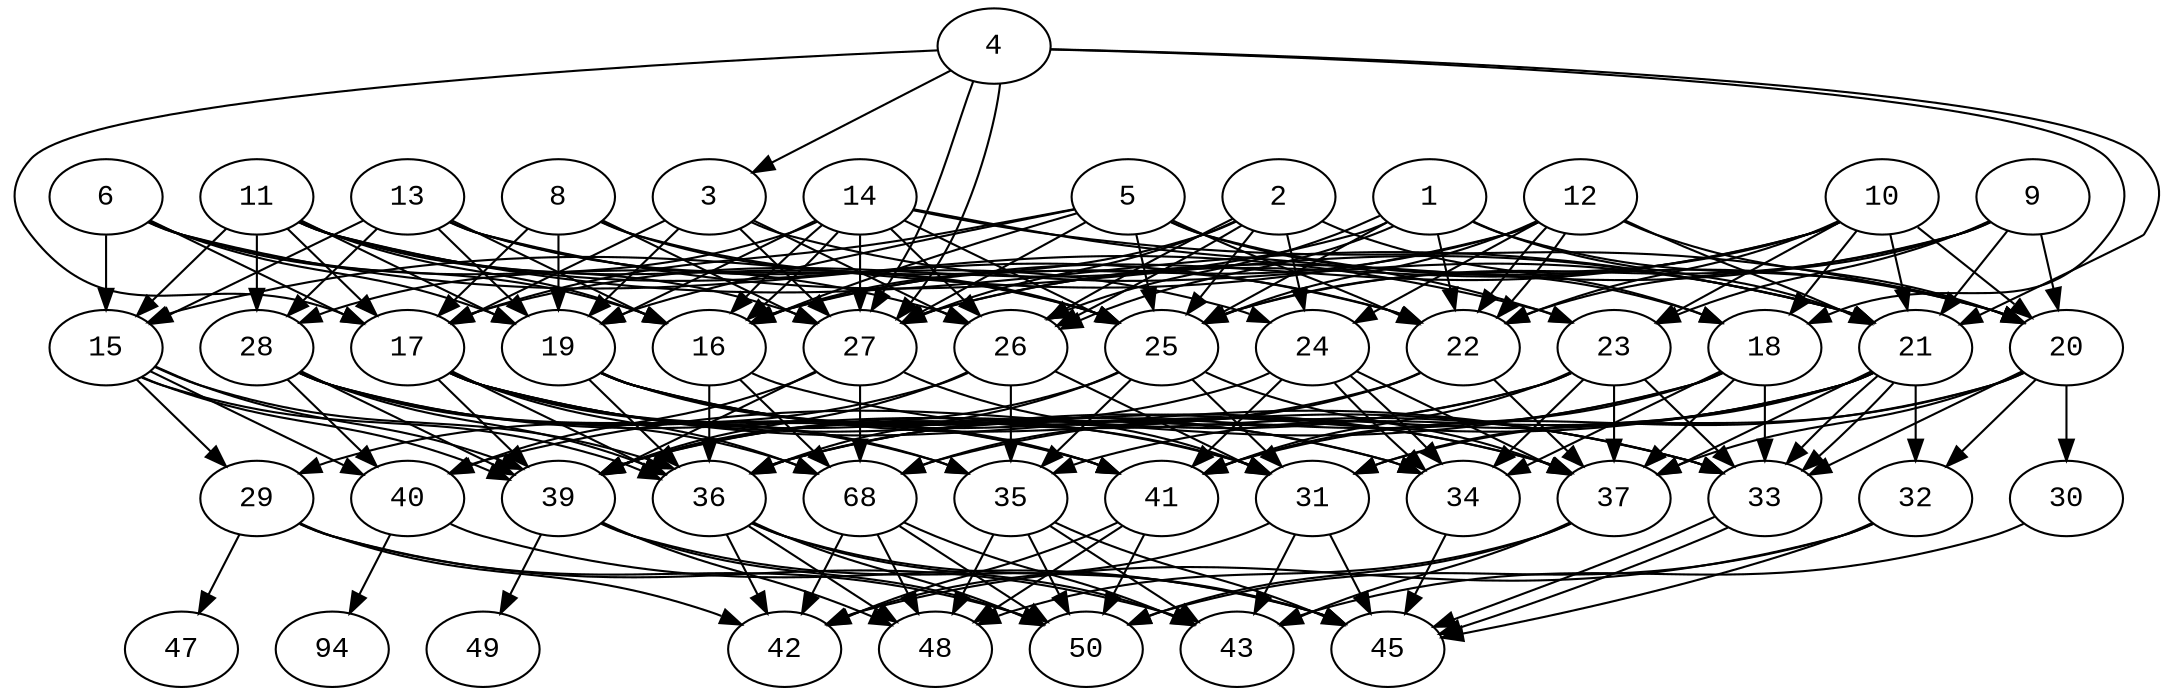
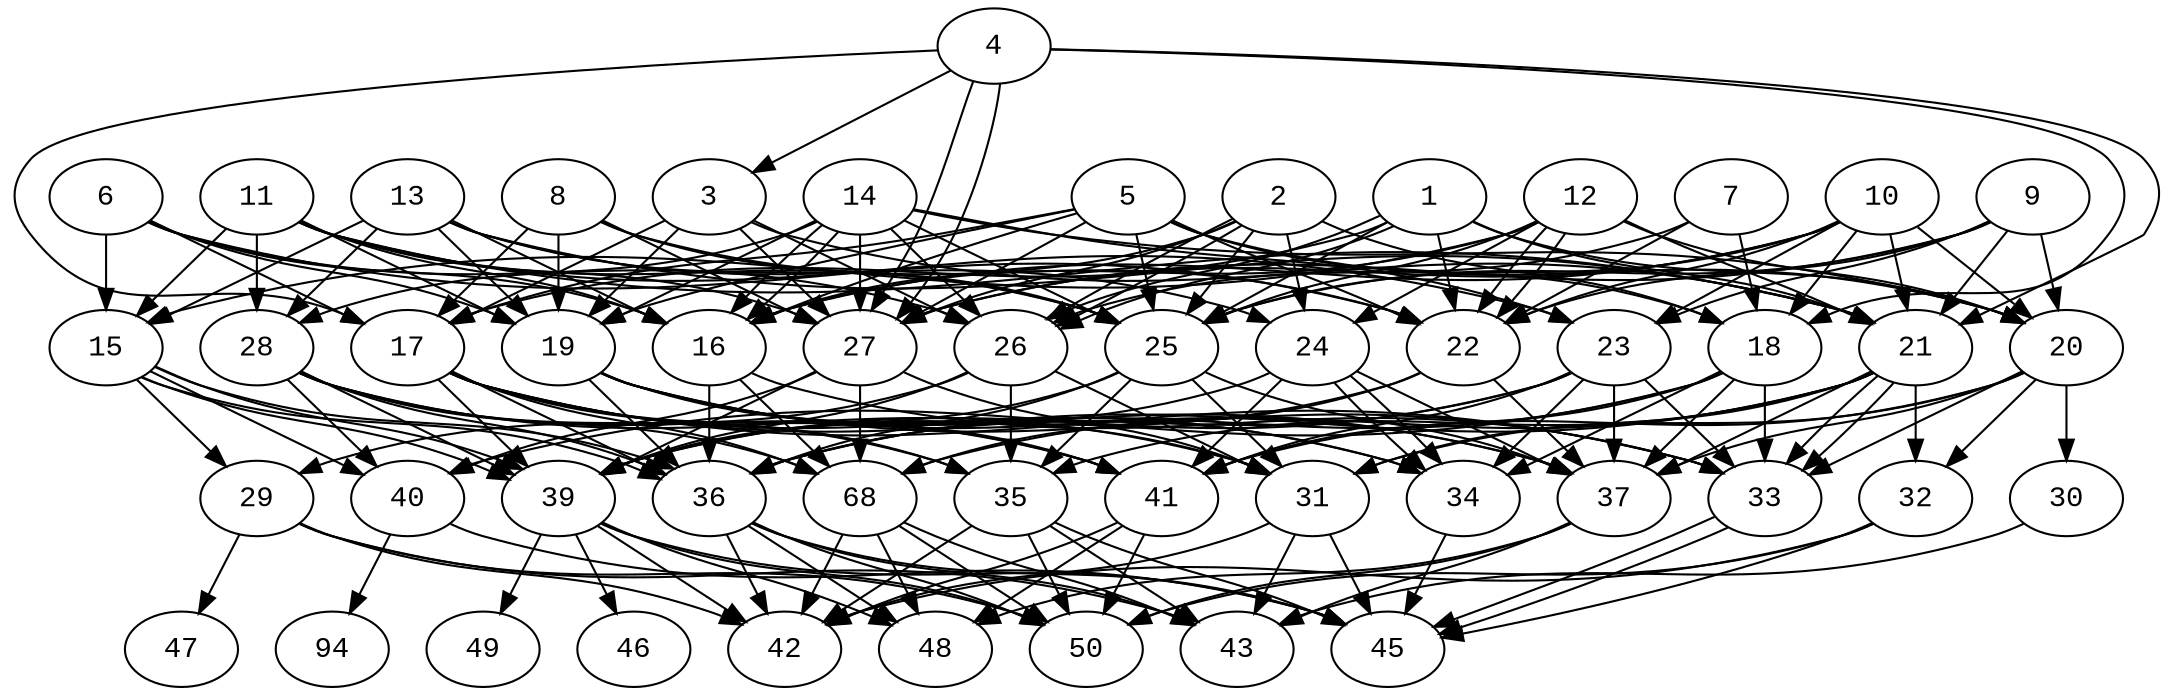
none -> (1731, 197)
(325, 265) -> none
none -> (640, 554)
(978, 564) -> (906, 568)
none -> (634, 649)
